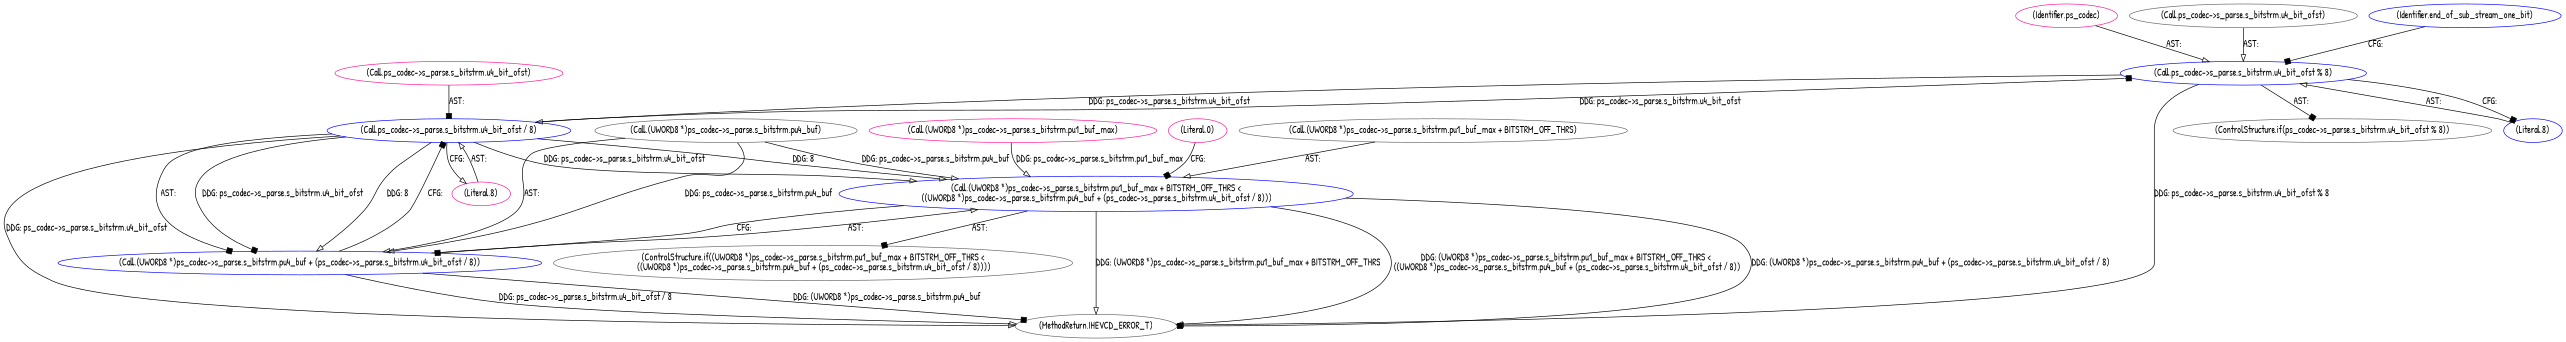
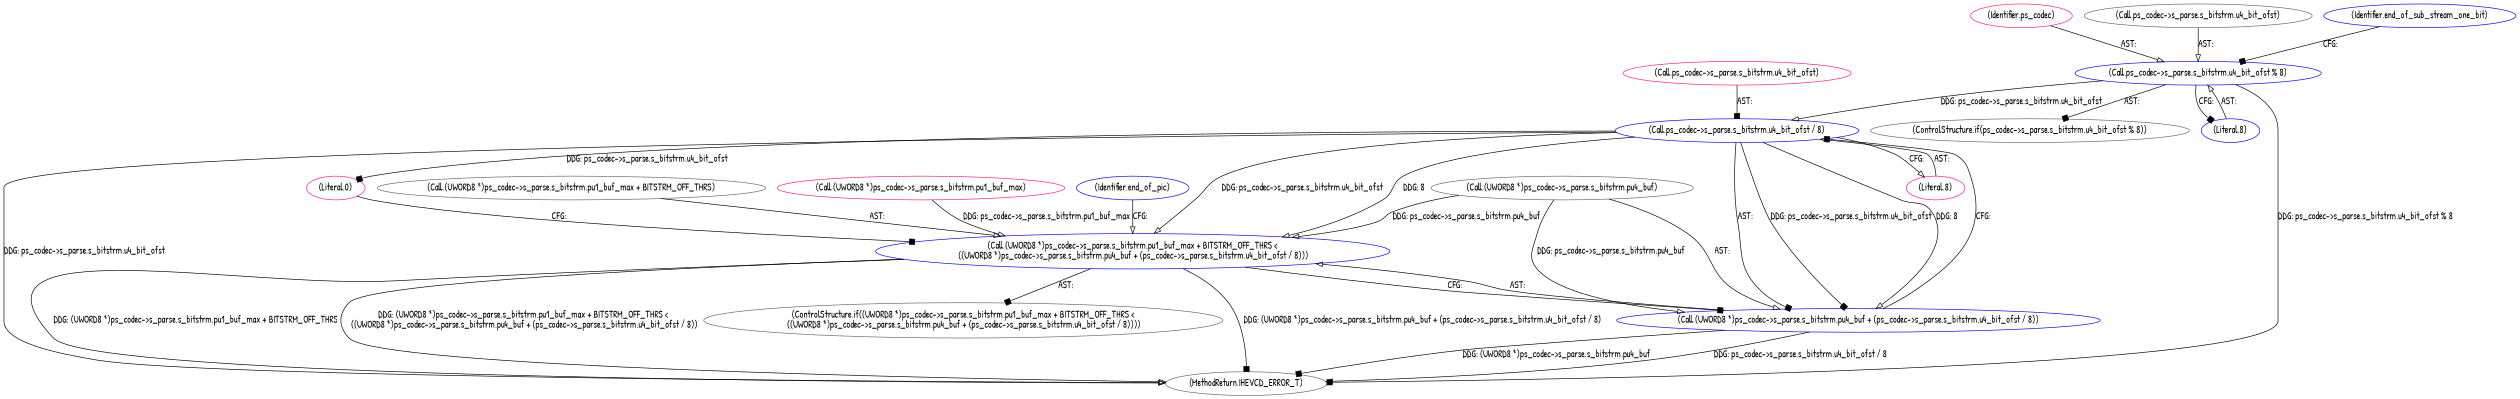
(1330, 105) -> (675, 150)
none -> (1133, 188)
(1773, 311) -> (1937, 366)
